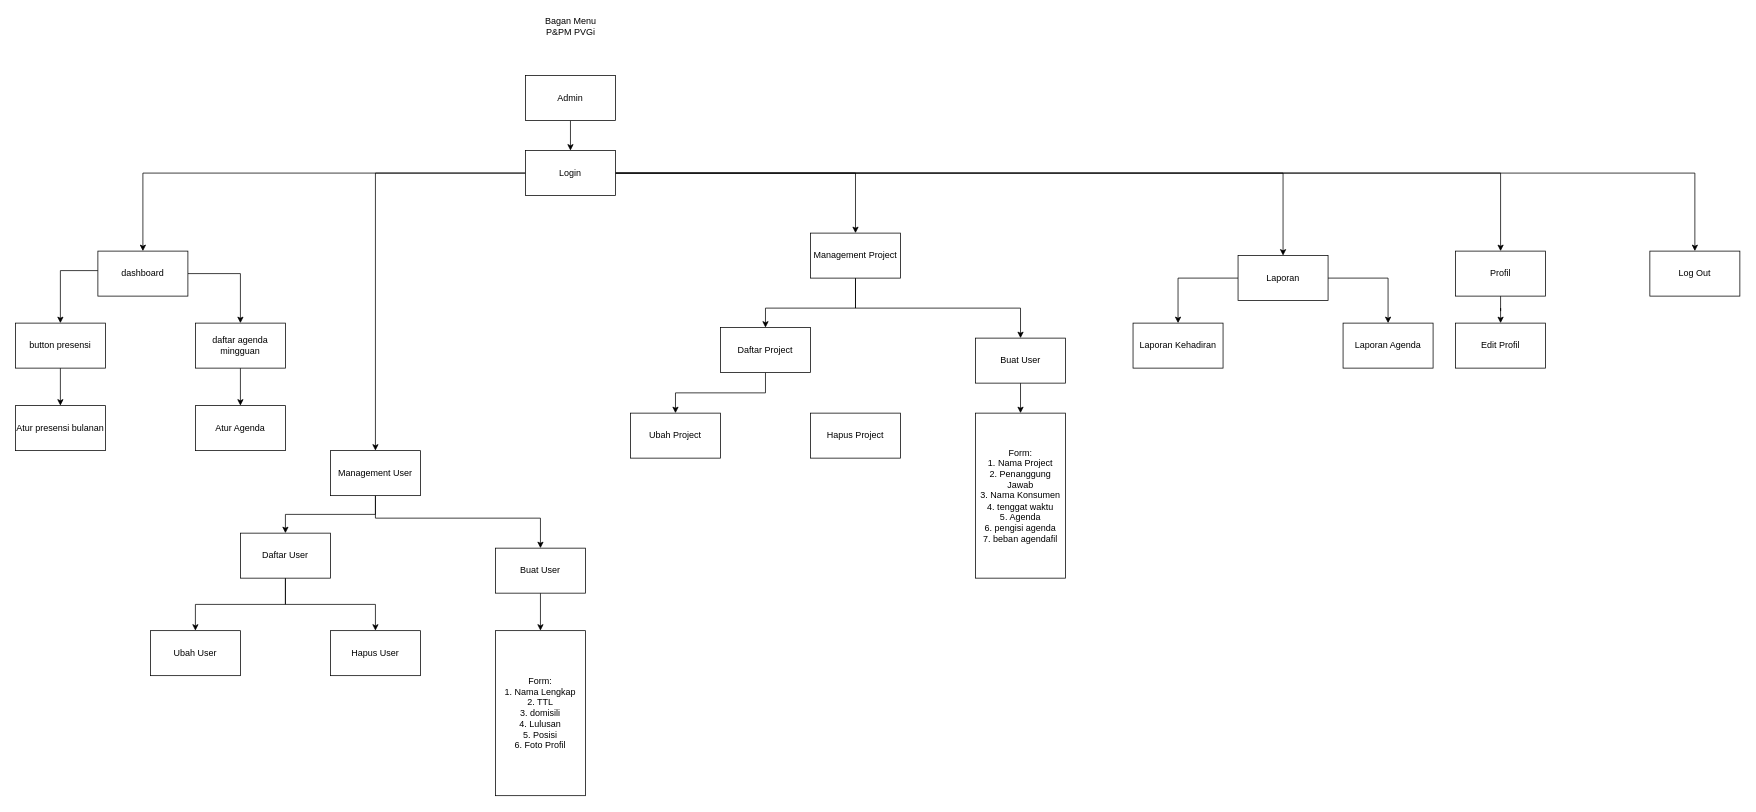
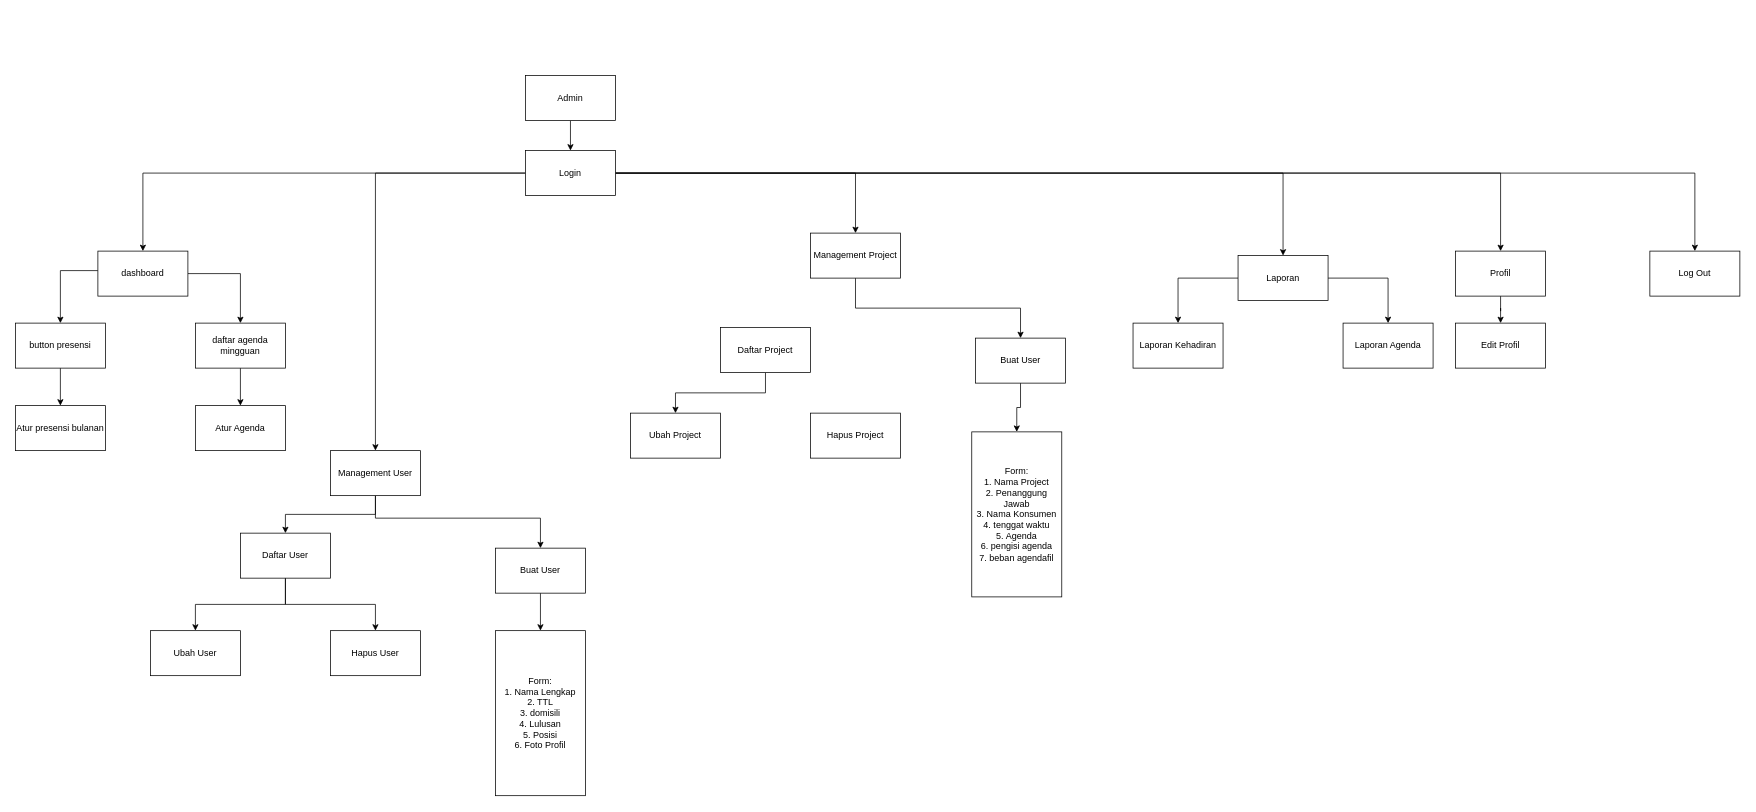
(570, 27) -> none
(765, 314) -> none
(1020, 495) -> (1017, 514)
